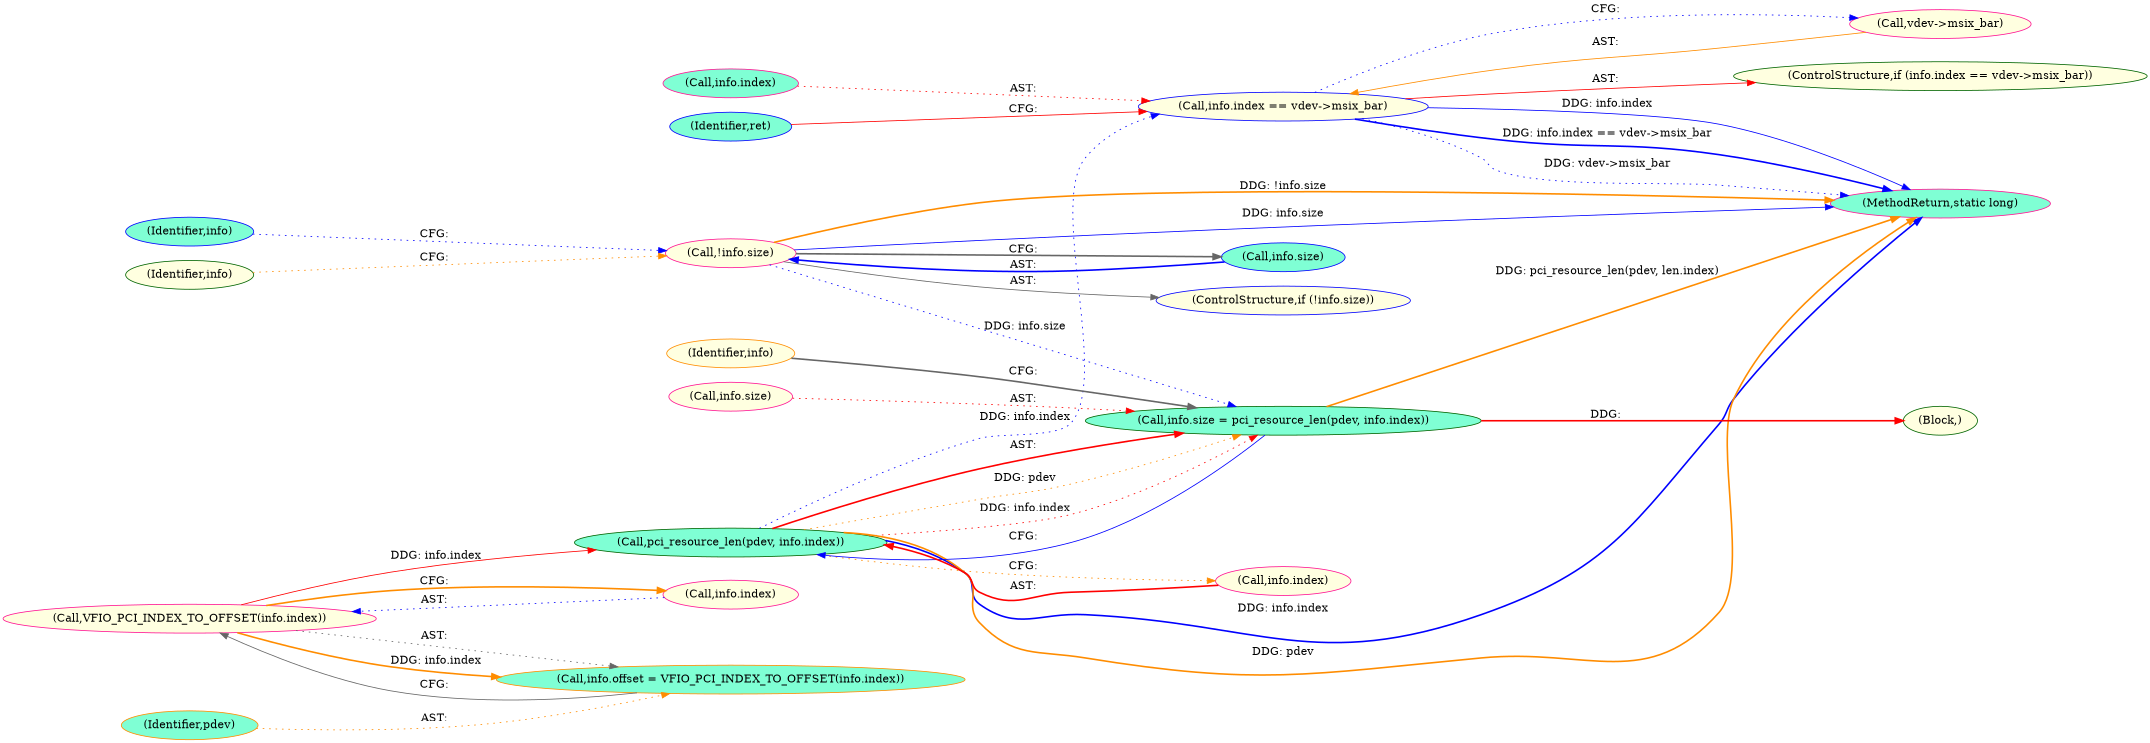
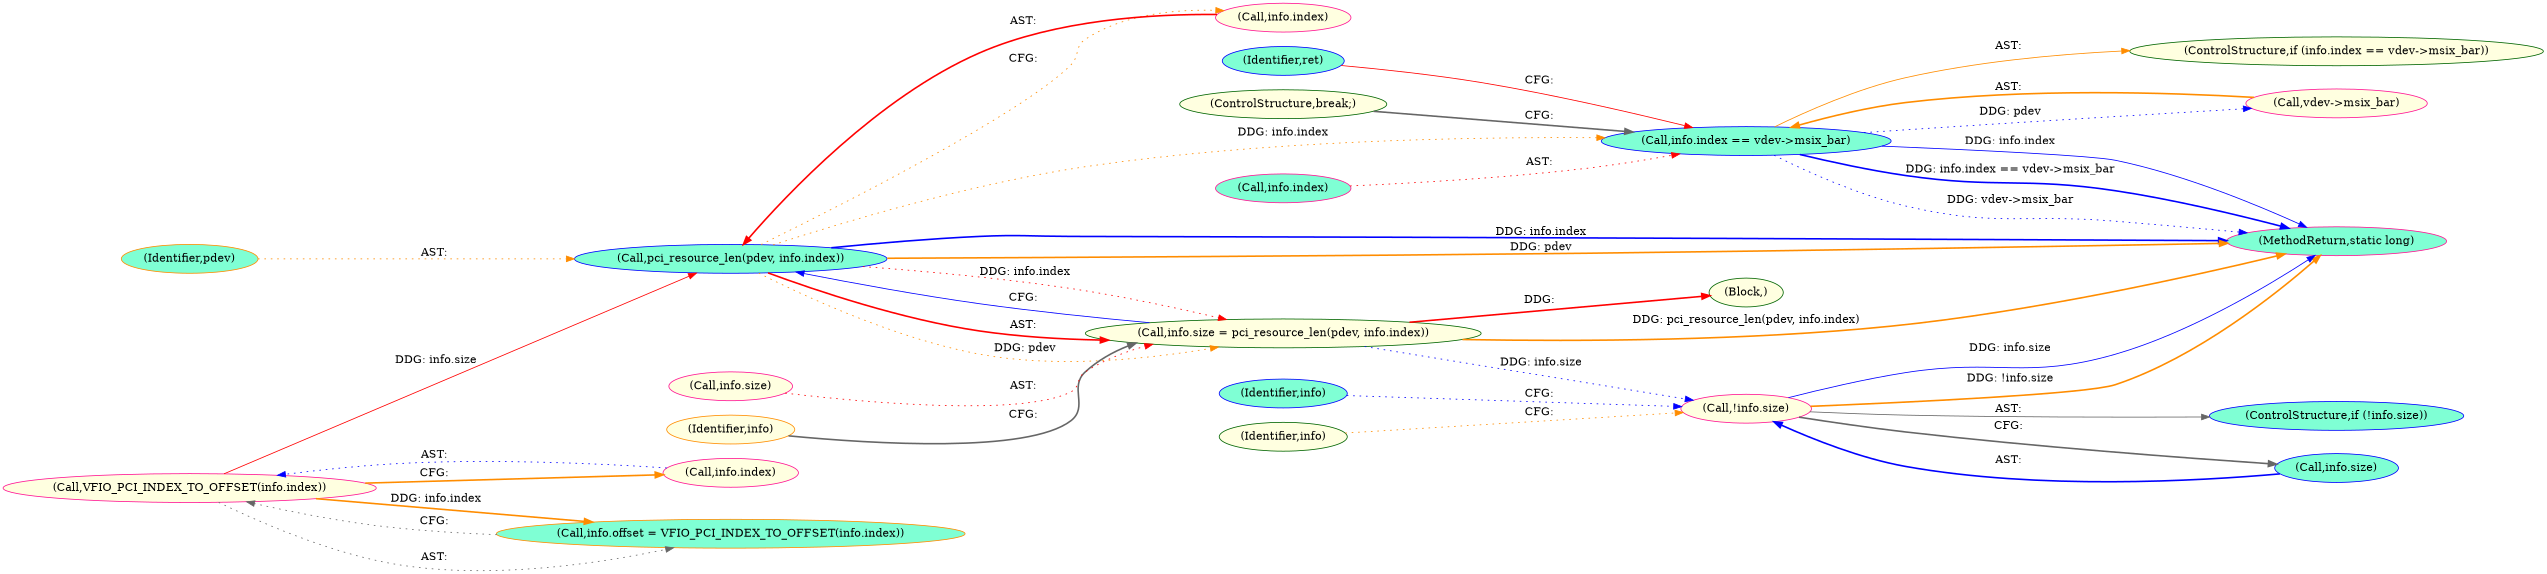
(1607, 9) -> (2010, 112)
(1611, 57) -> (2025, 94)
(1576, 90) -> (1944, 70)
none -> (1283, 104)
(1283, 107) -> (1746, 141)
(1607, 271) -> (1746, 320)
(1283, 301) -> (2337, 416)
(999, 335) -> (1525, 373)
(1075, 415) -> (1180, 155)
(1283, 421) -> (1283, 333)
(731, 543) -> (731, 259)
(436, 556) -> (436, 360)
(428, 696) -> (375, 525)
(460, 726) -> (412, 259)
